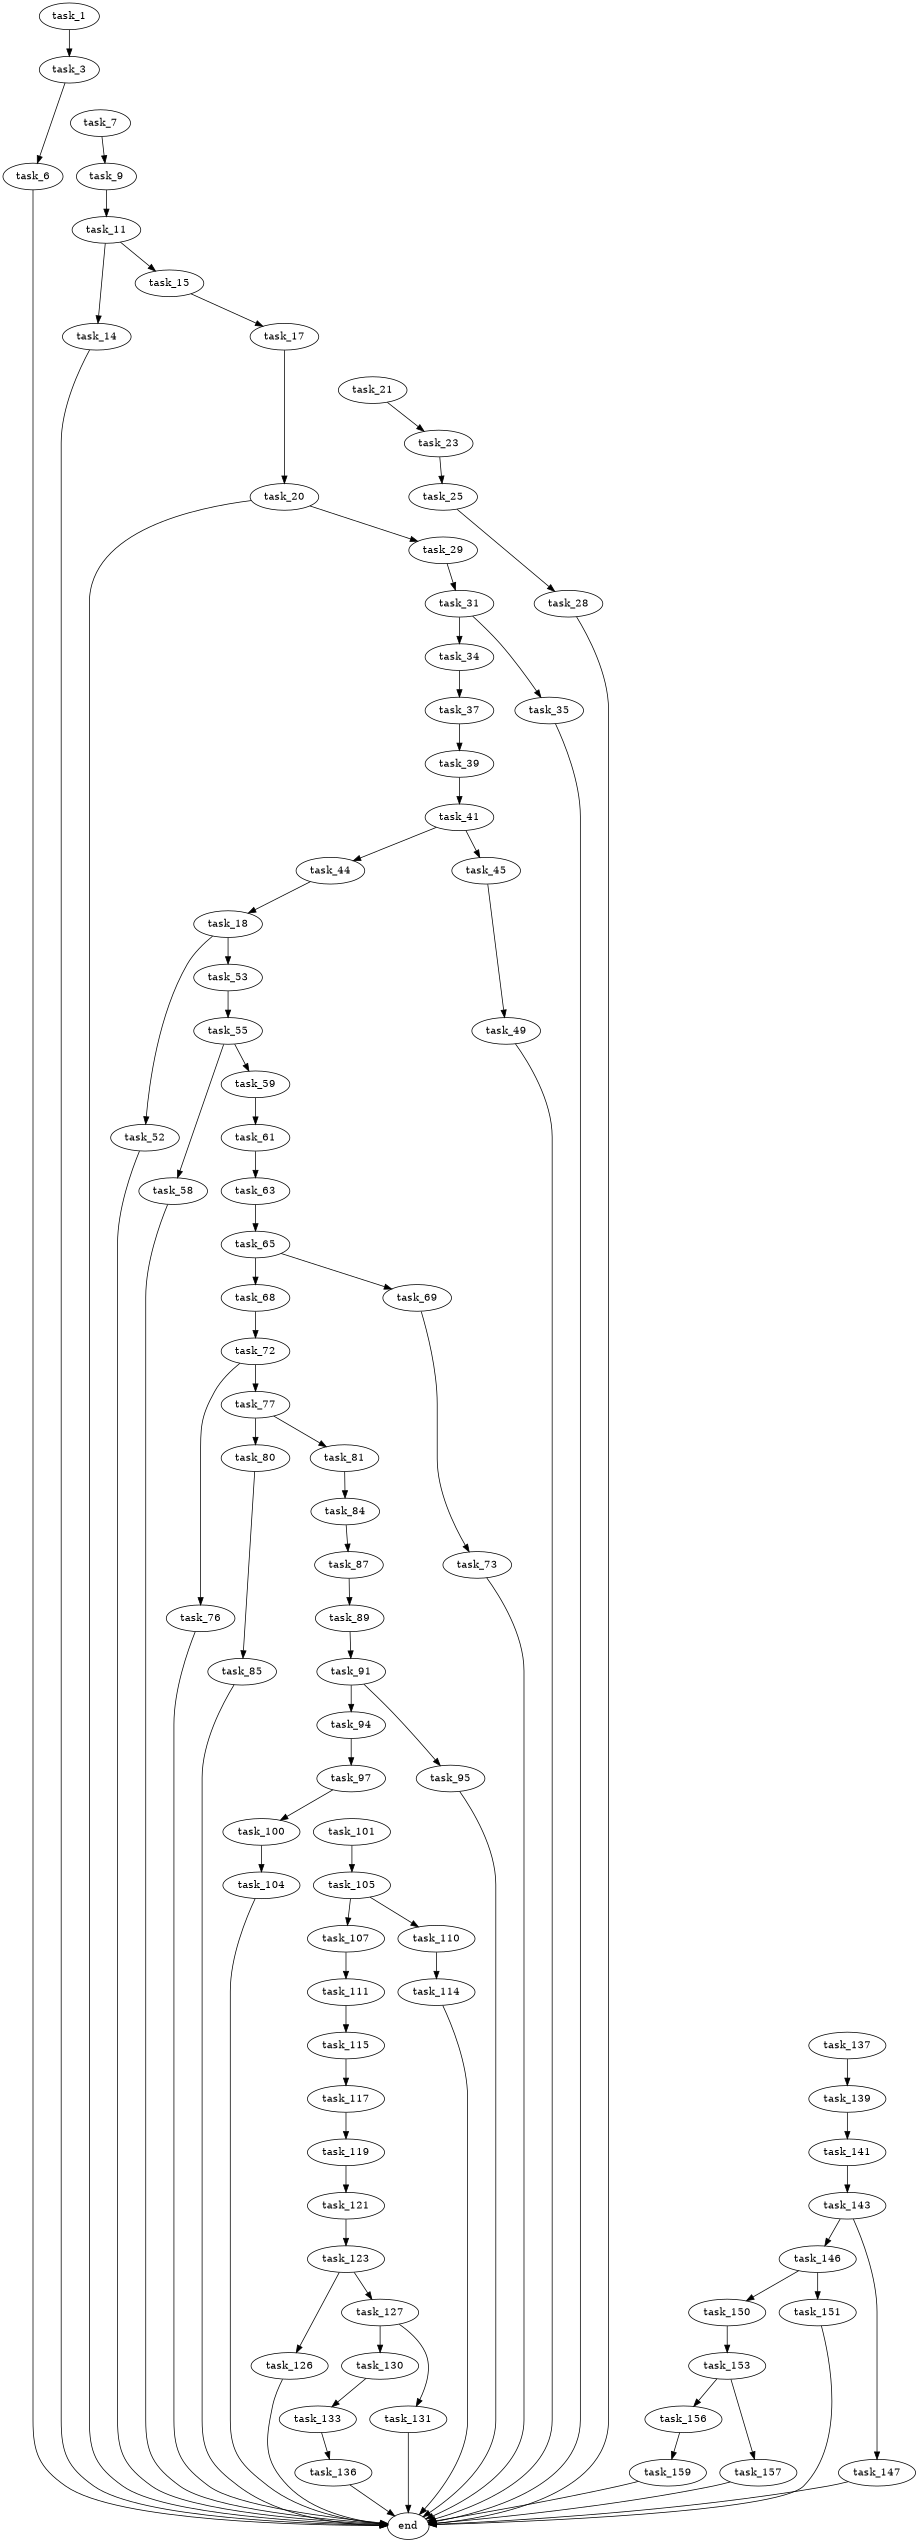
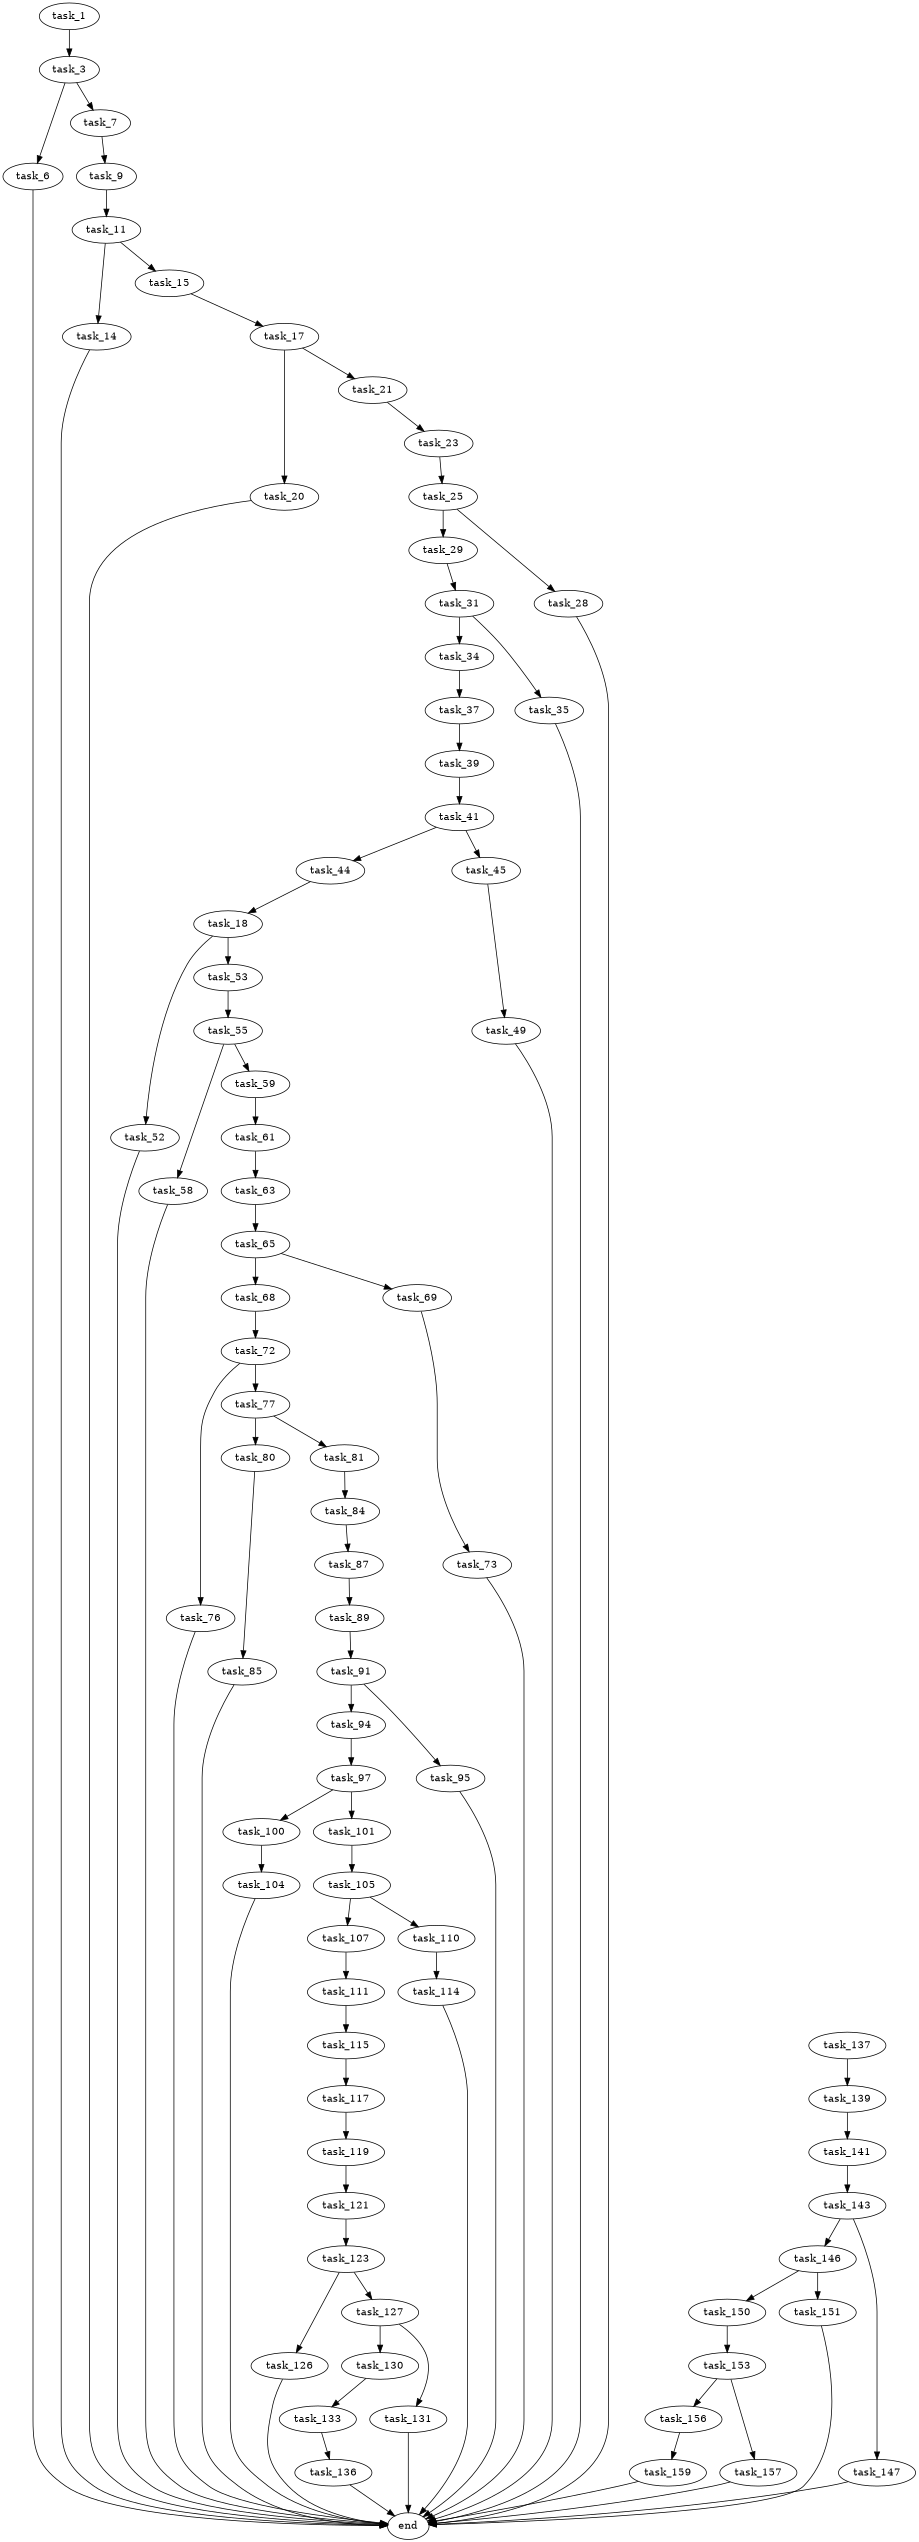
none -> (83, 93)
none -> (325, 361)
(360, 522) -> (443, 520)
none -> (351, 1802)
